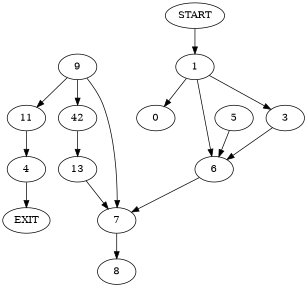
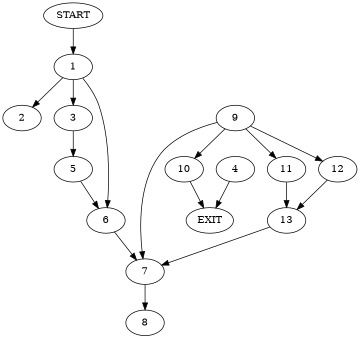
(78, 118) -> (338, 169)
(156, 118) -> (22, 118)
(26, 140) -> (287, 191)
(253, 141) -> (73, 140)
none -> (184, 169)
